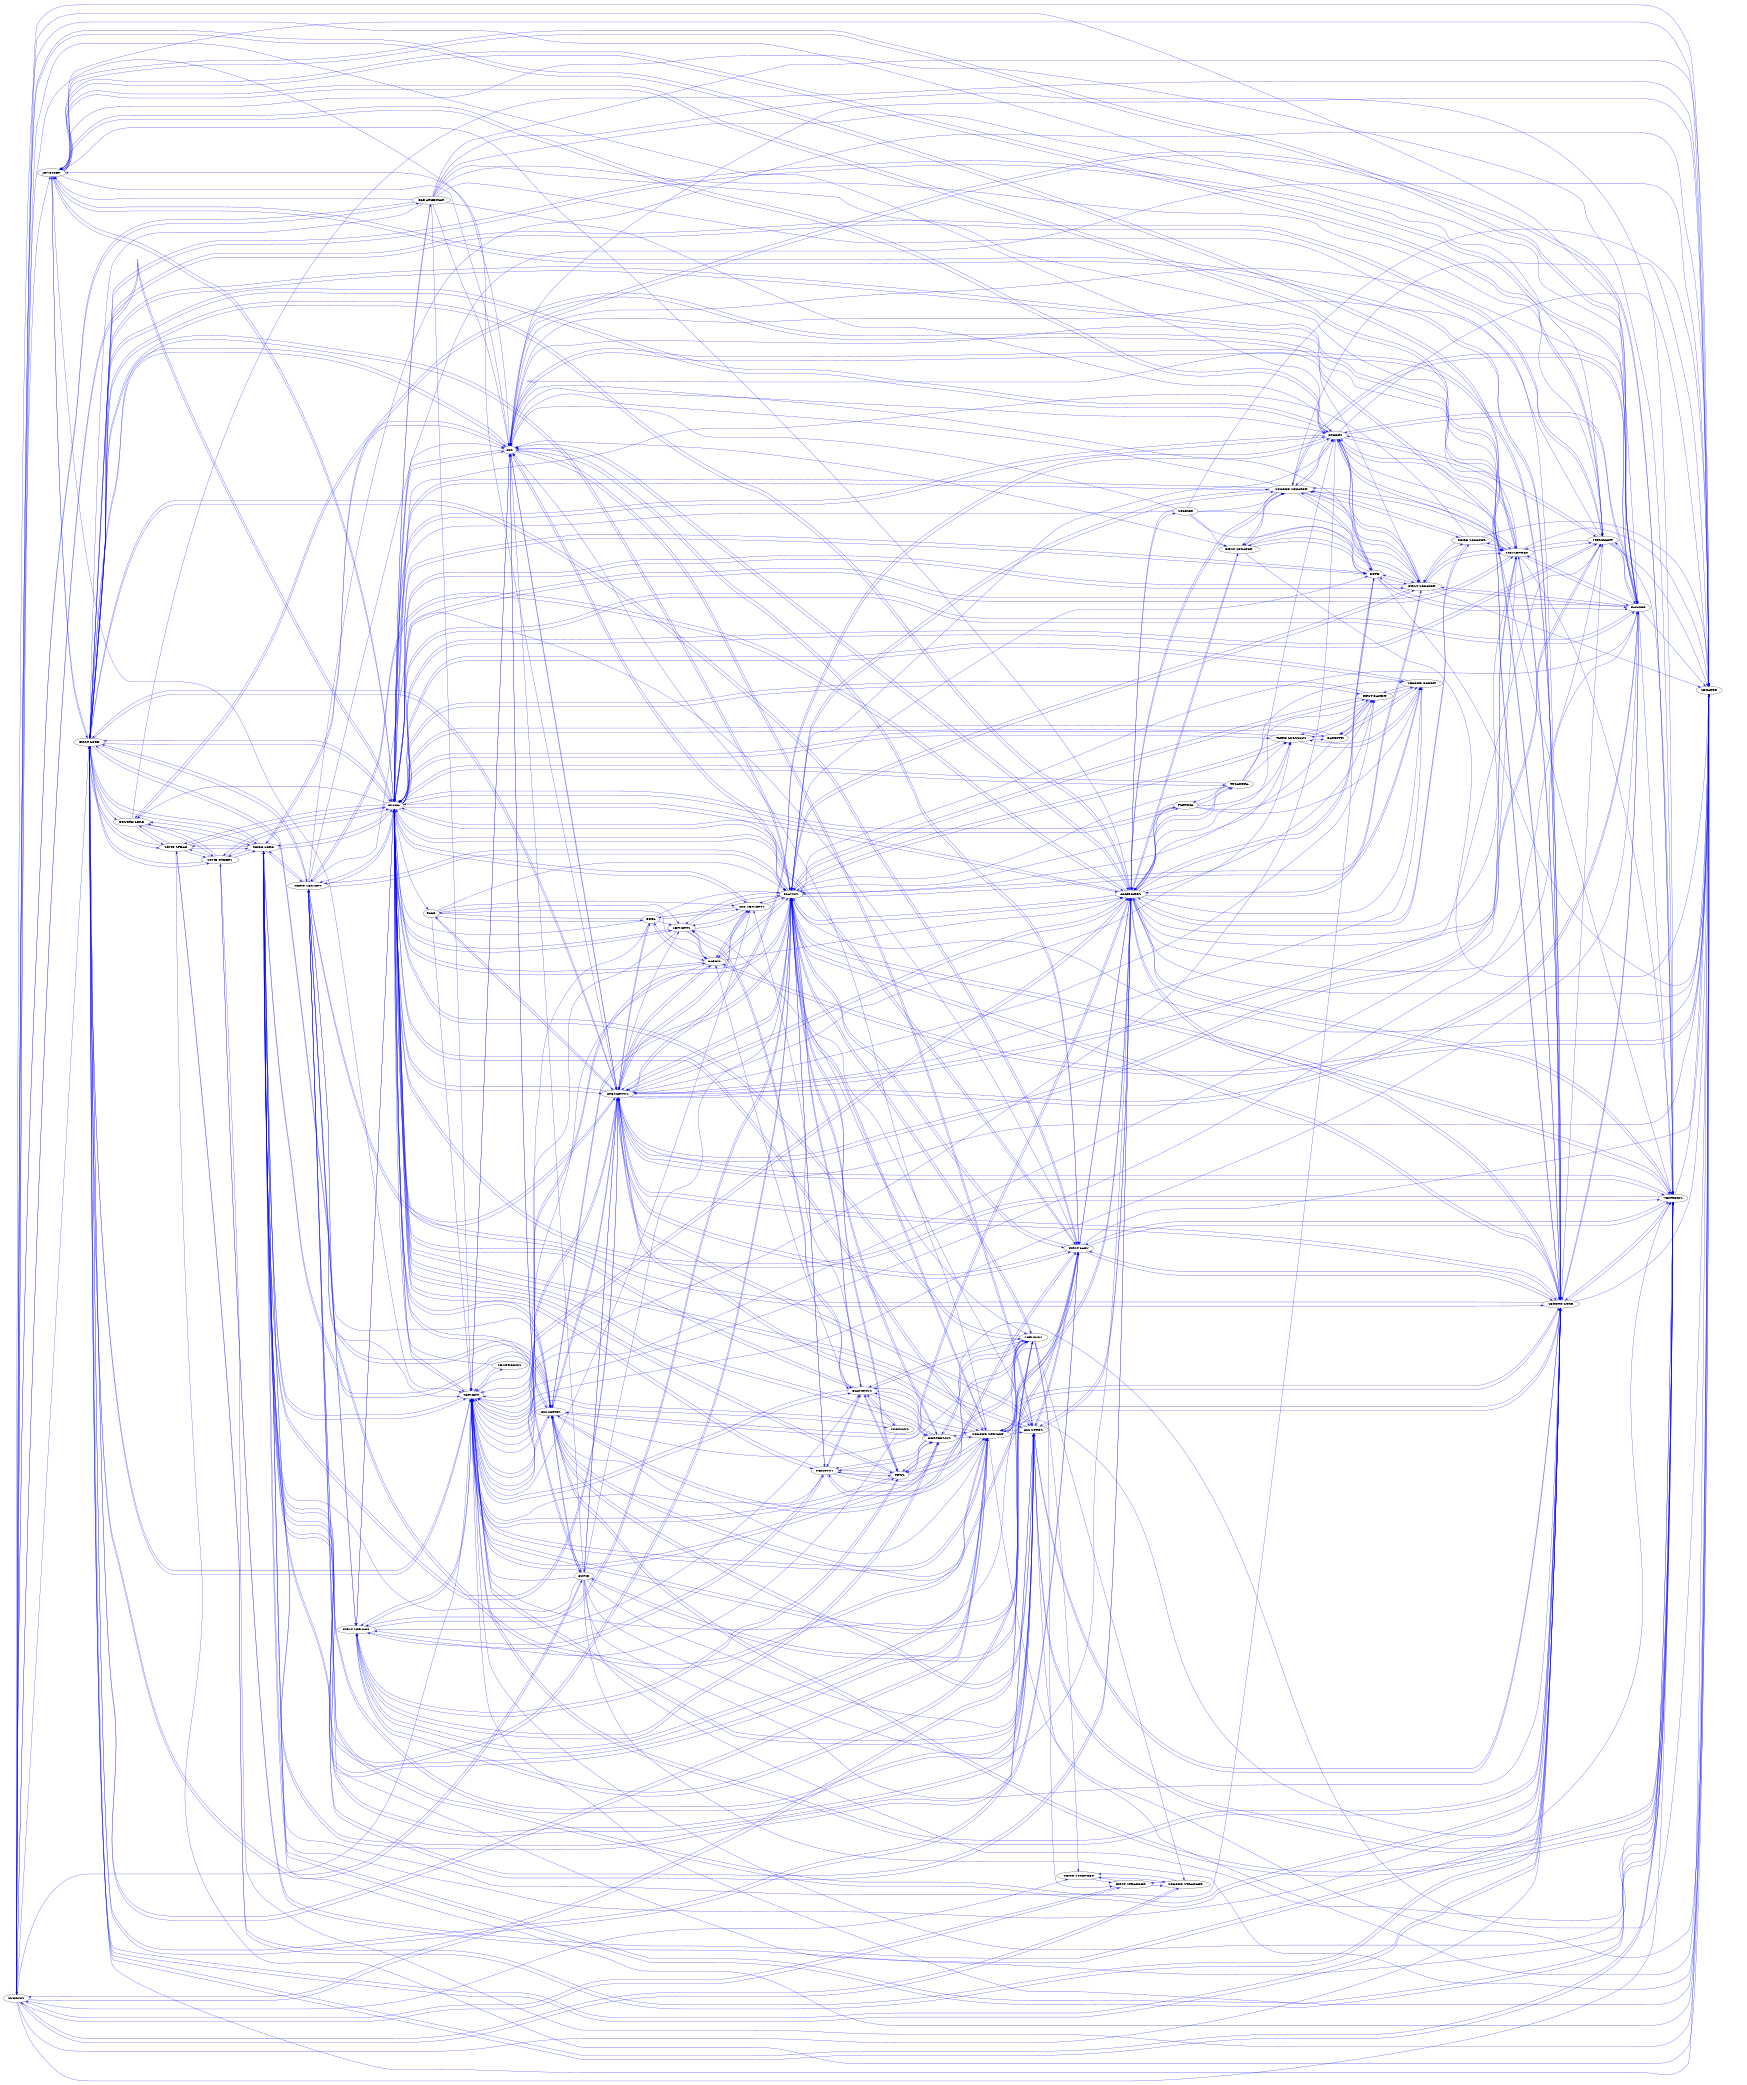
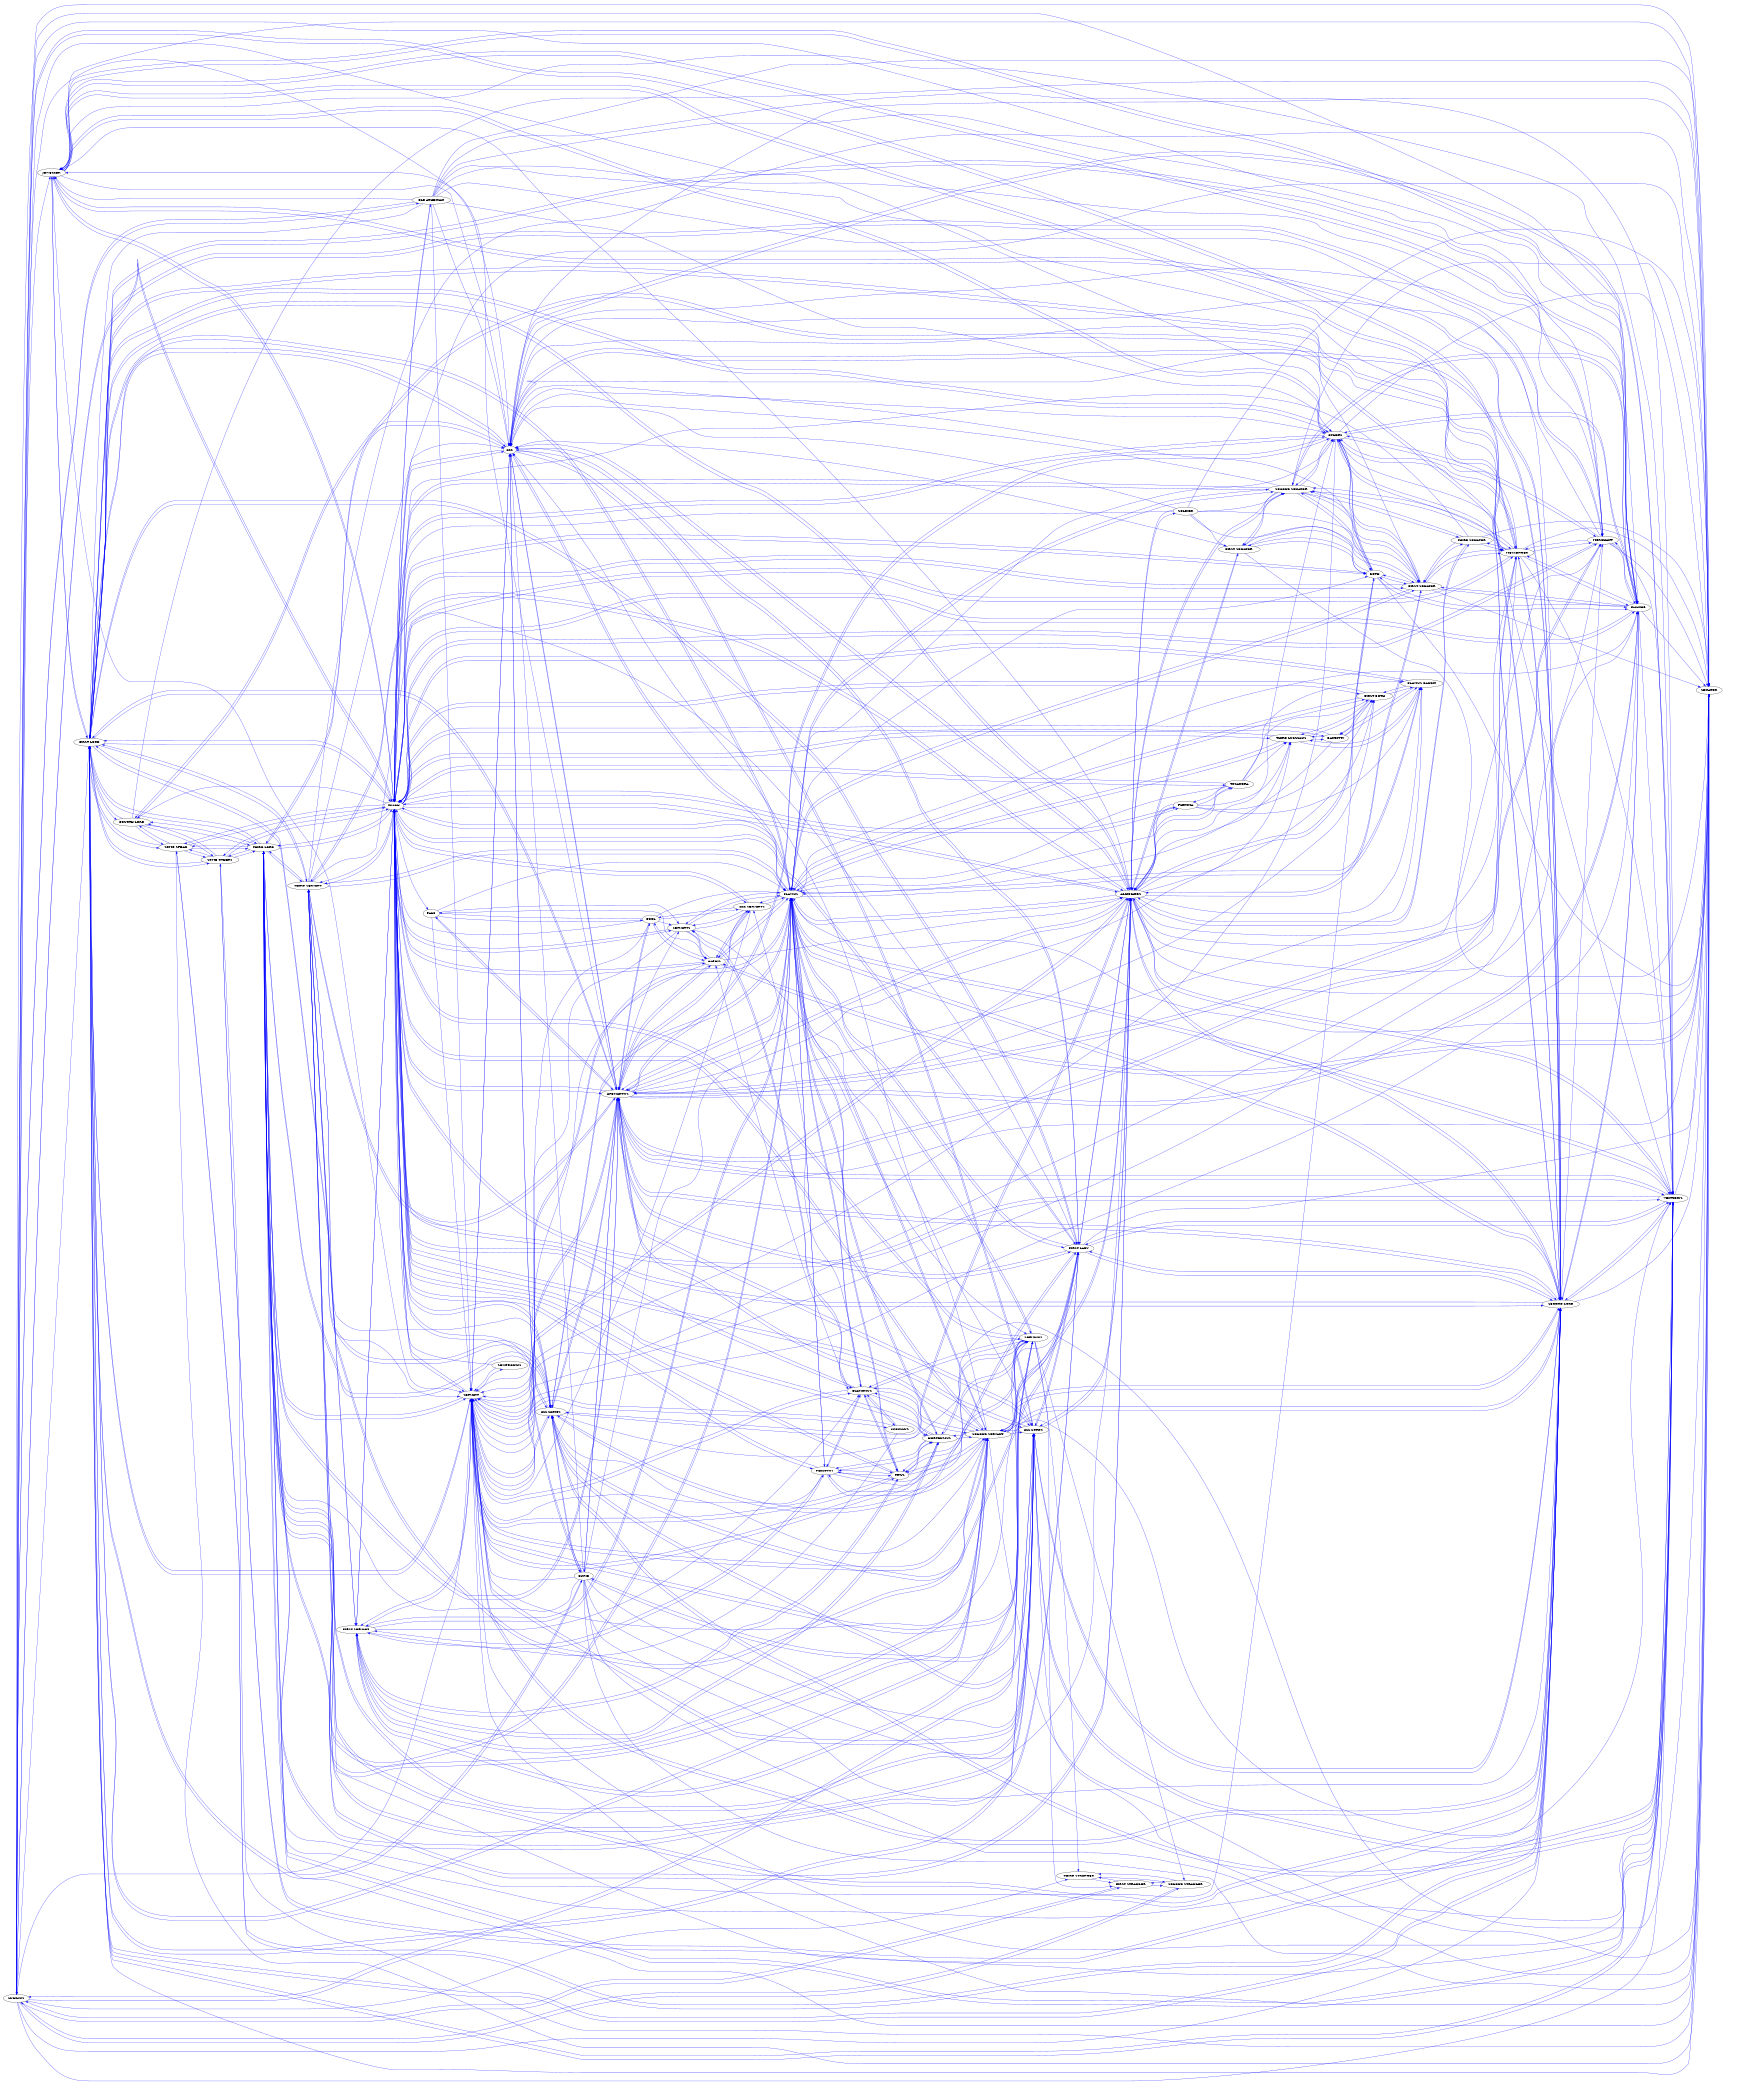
(1422, 683) -> (1422, 683)
(1375, 696) -> (1375, 696)
(592, 901) -> none
